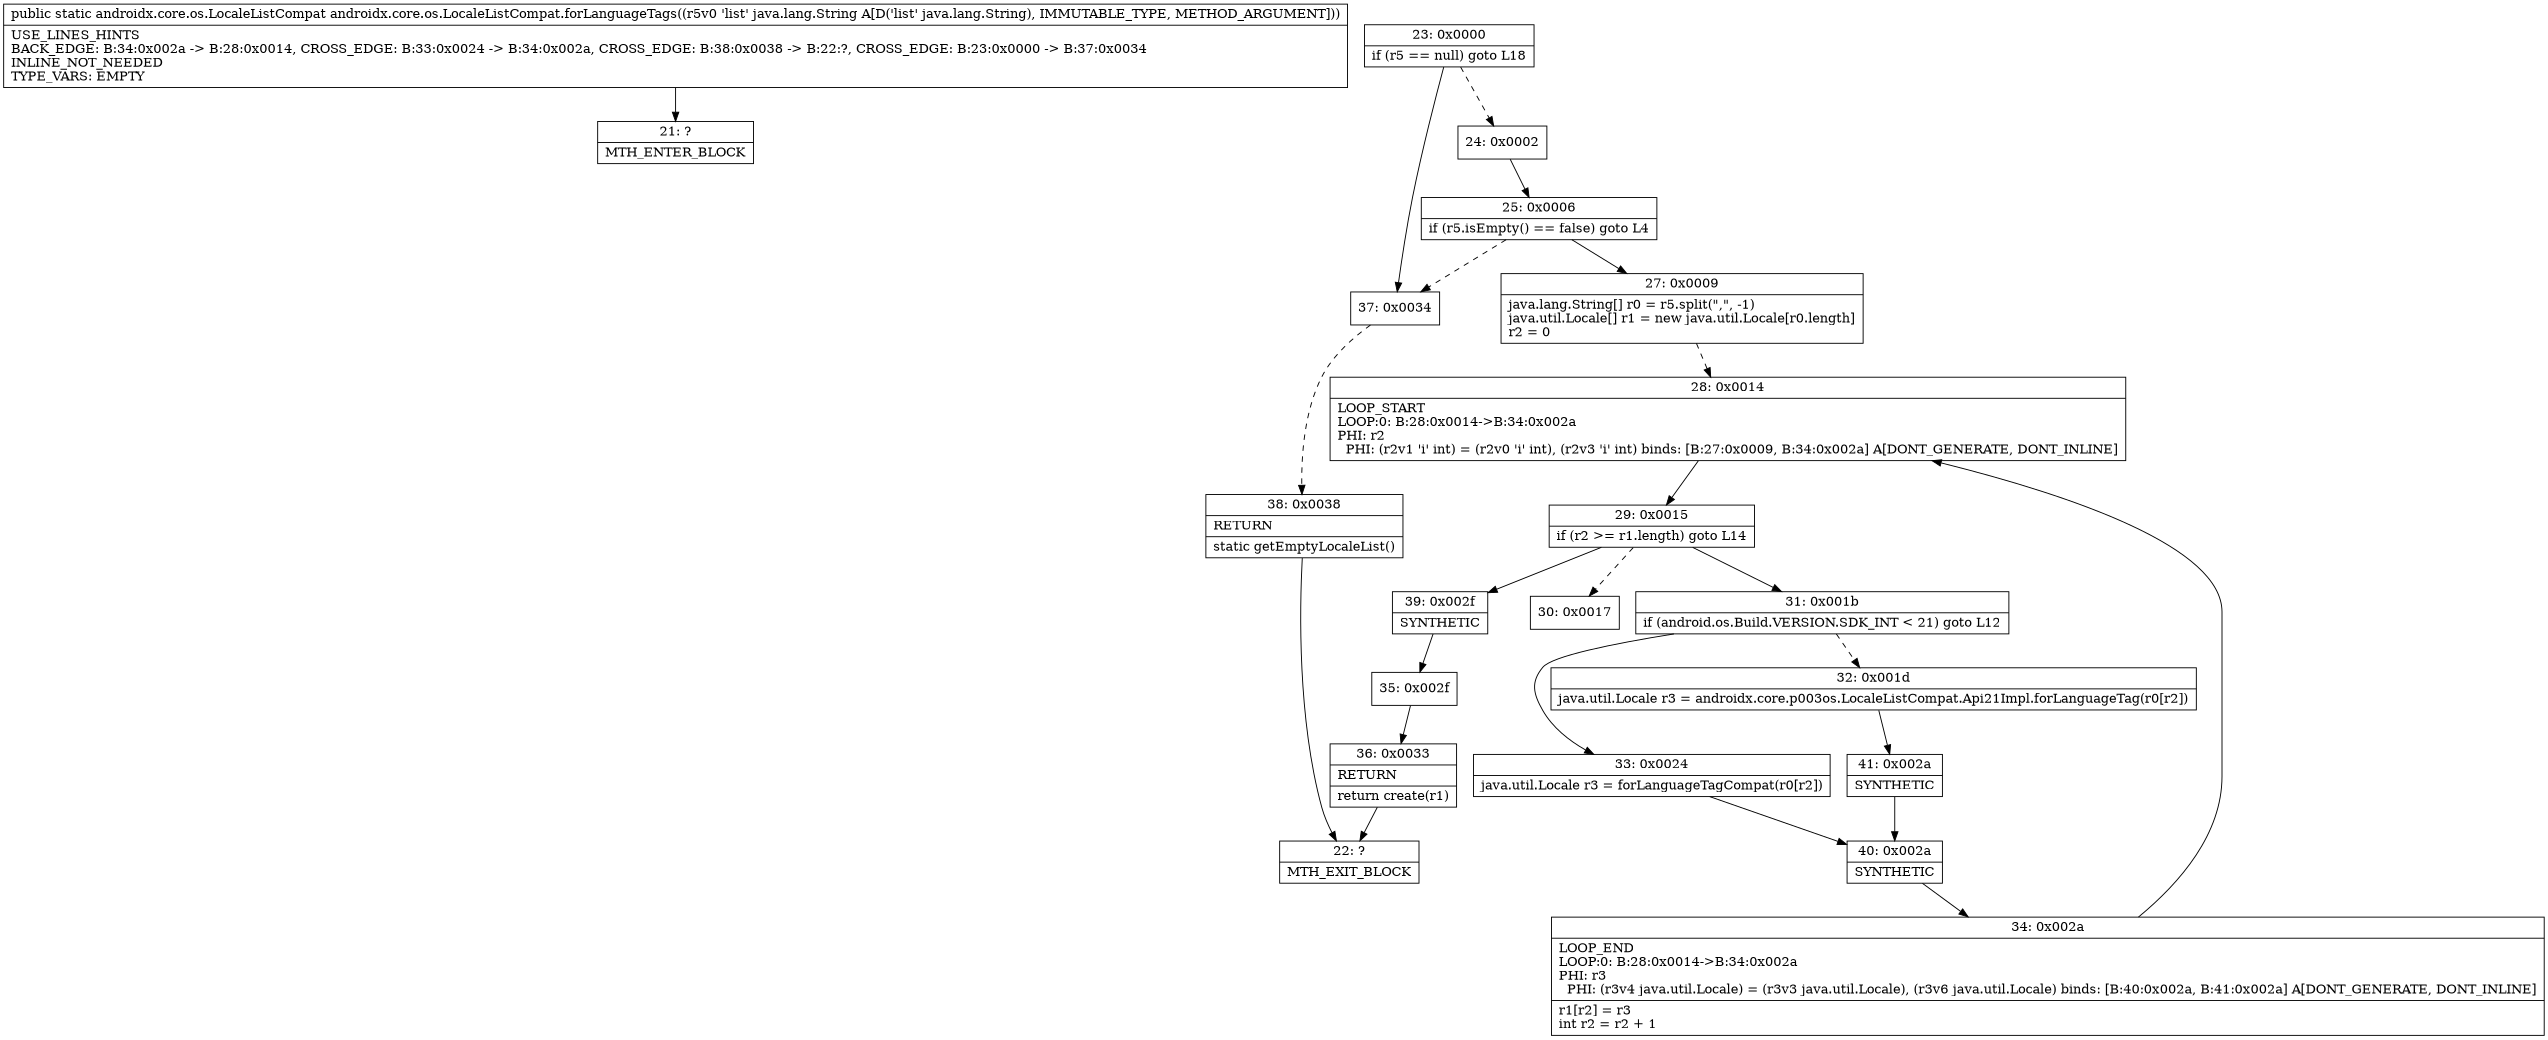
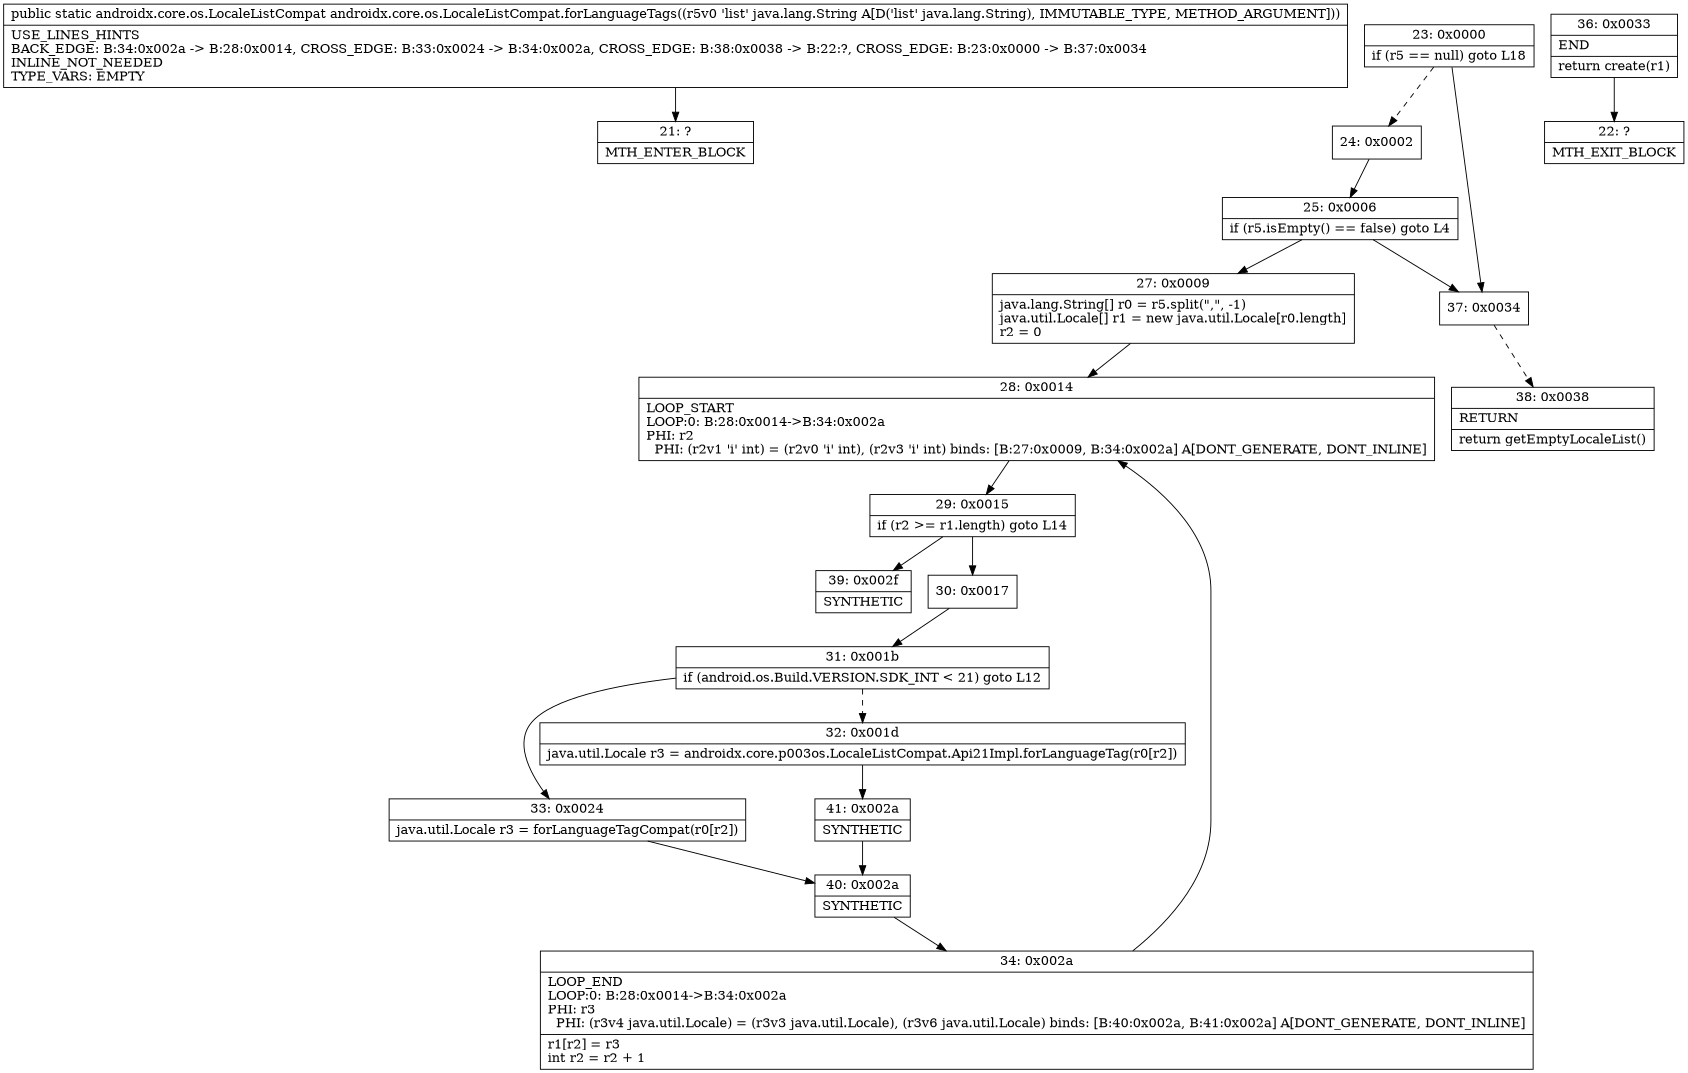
(1467, 263) -> (1412, 263)
(1702, 356) -> (1113, 357)
(1304, 547) -> (1553, 440)
(1733, 567) -> (925, 625)
(1614, 568) -> (973, 551)
(1414, 689) -> none
(1304, 697) -> none
(1367, 775) -> (1574, 45)
